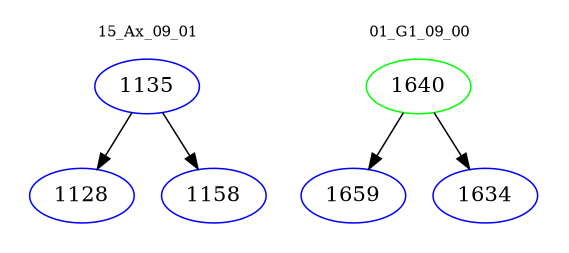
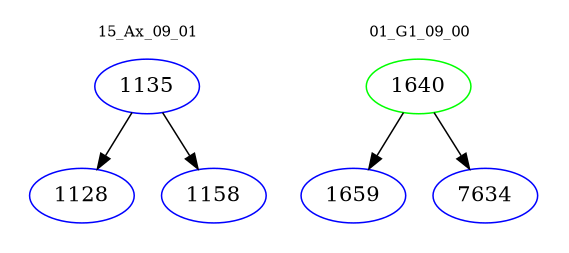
(485, 196) -> (485, 196)
